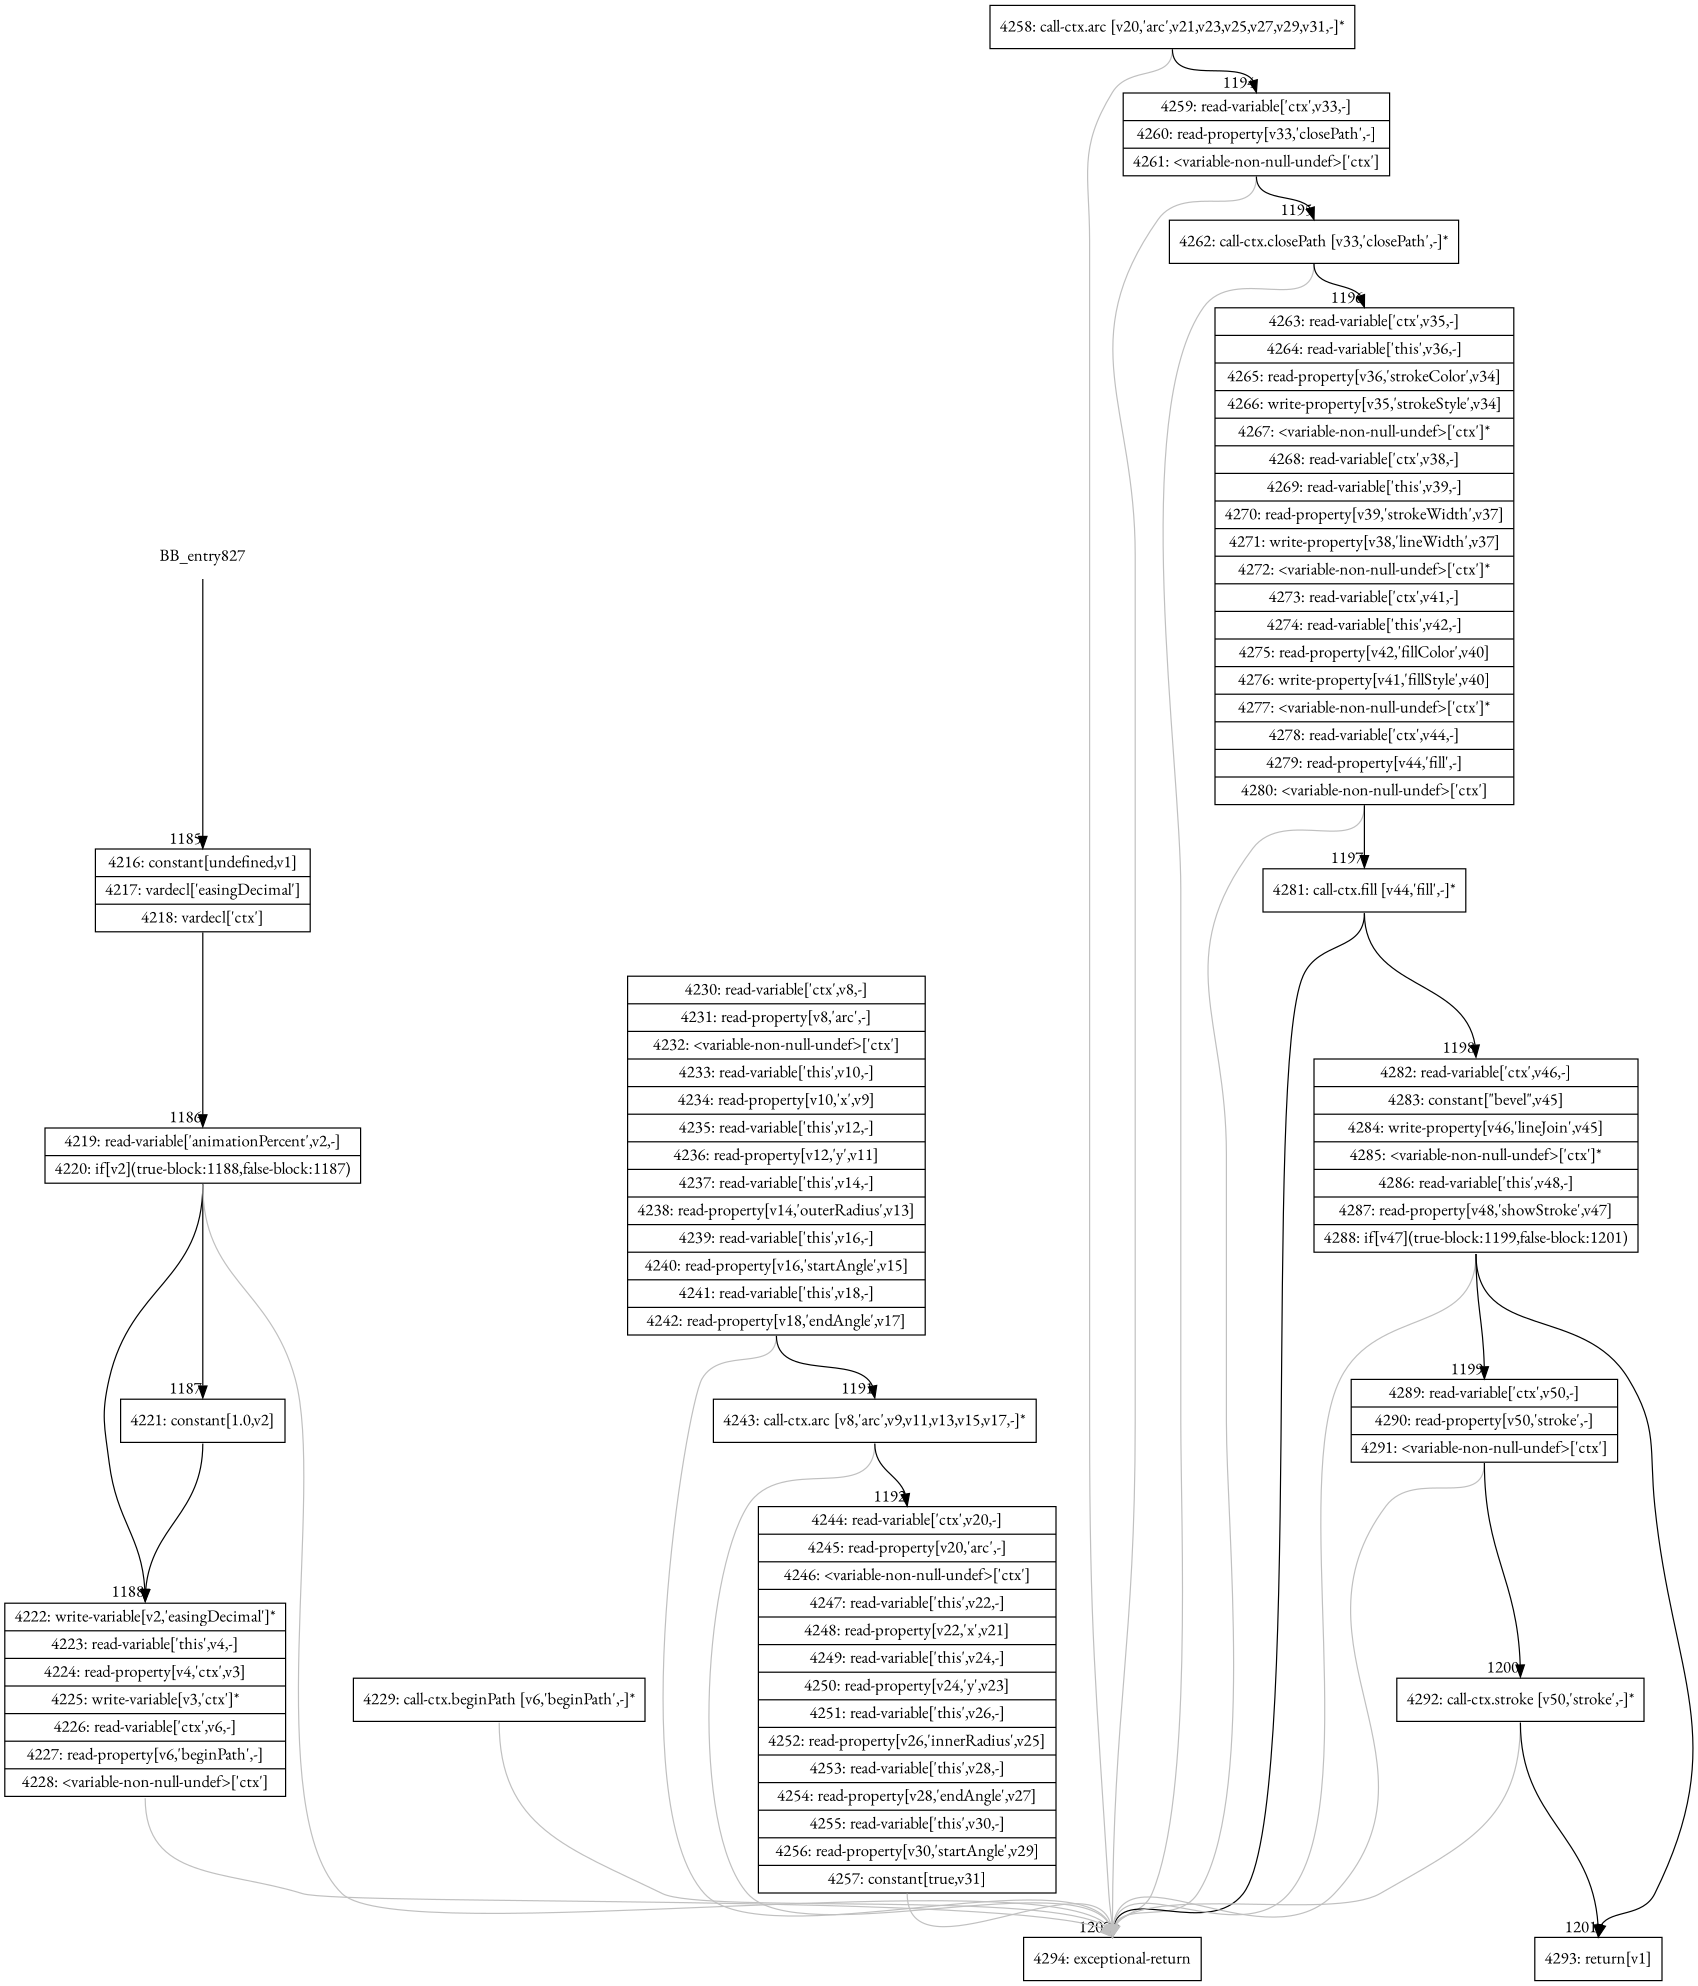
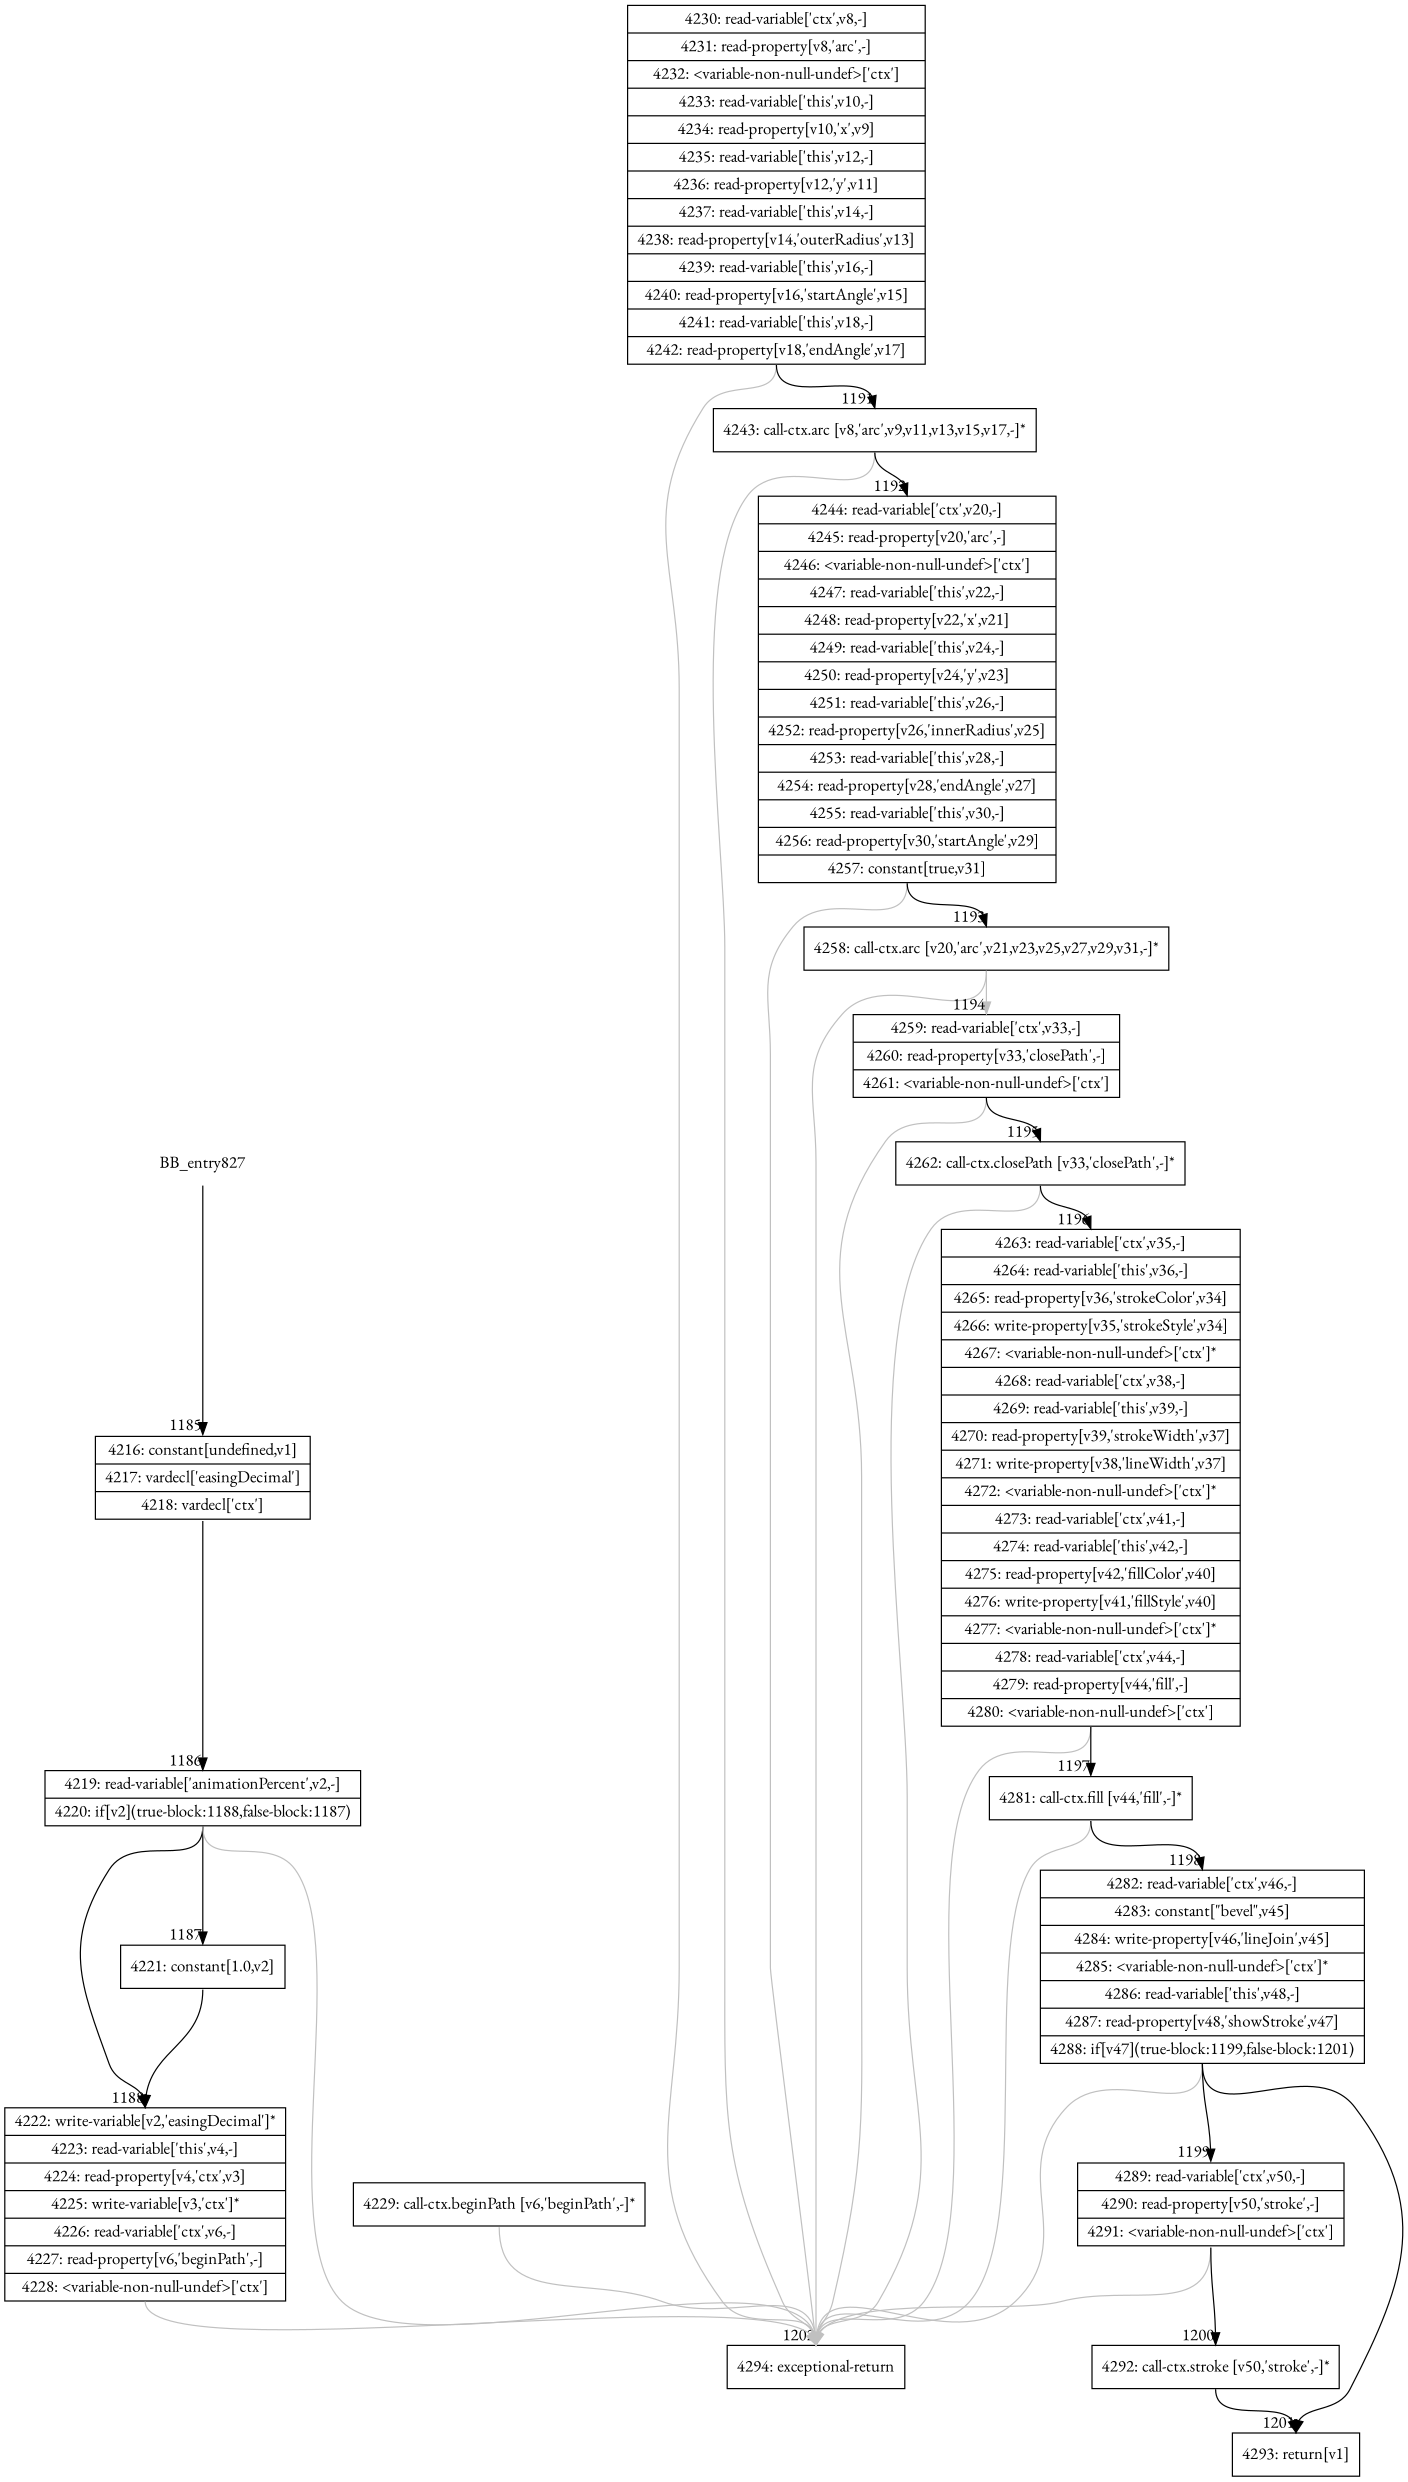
(1208, 71) -> (986, 986)
none -> (941, 905)
(1281, 1460) -> (1005, 2128)
(1364, 1899) -> none
